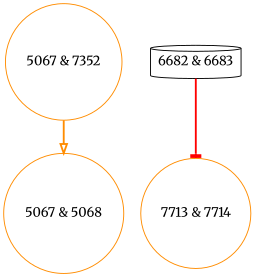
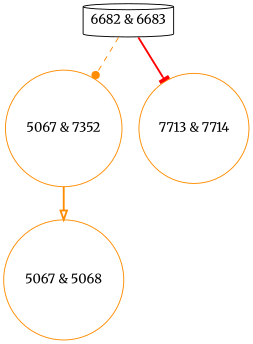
none -> (108, 55)
